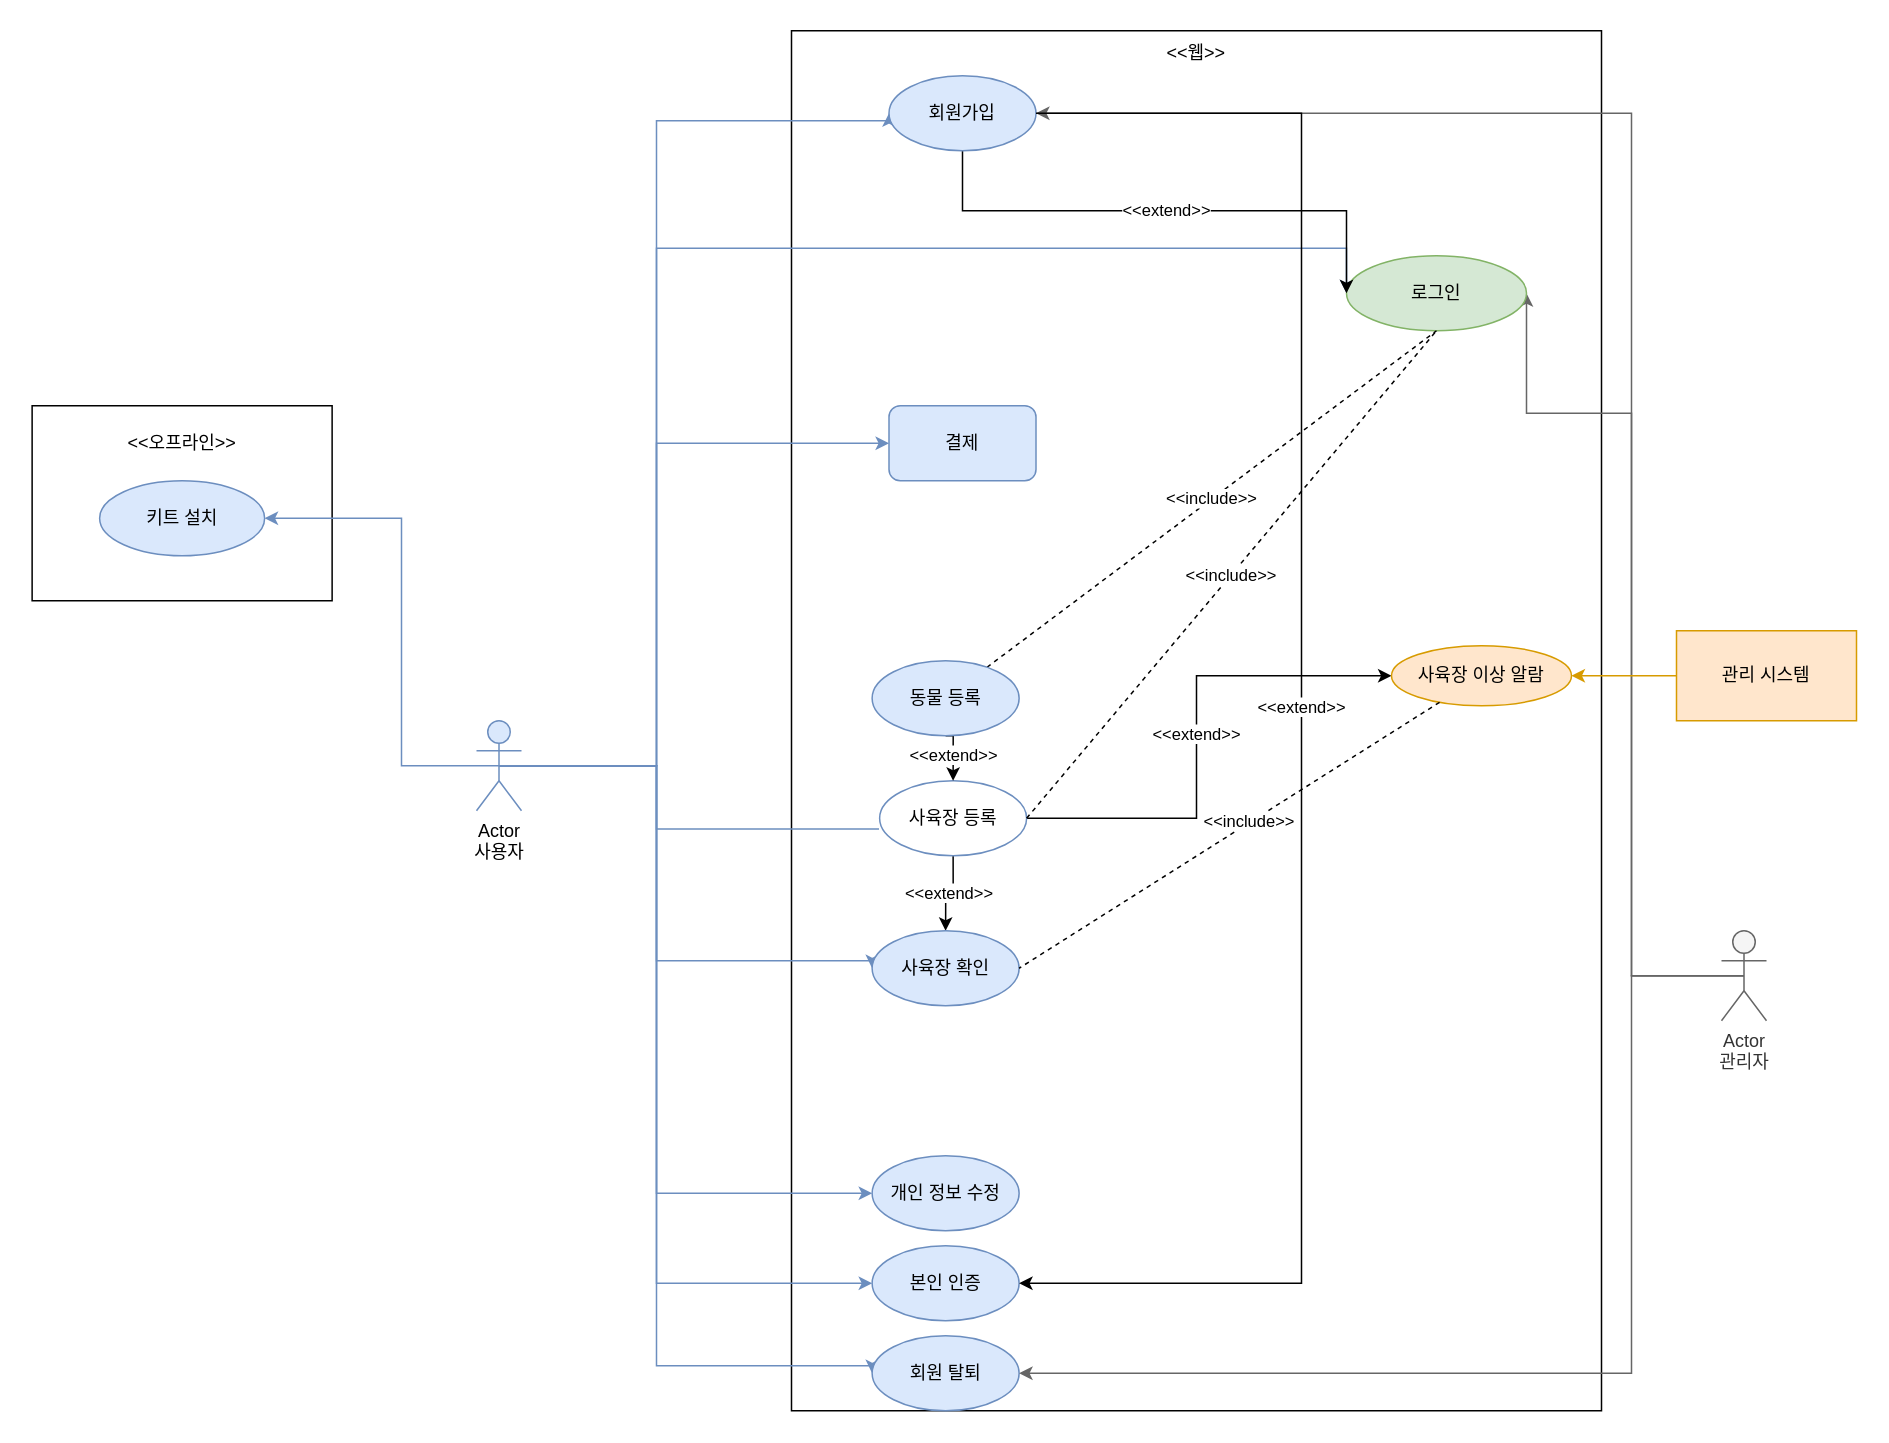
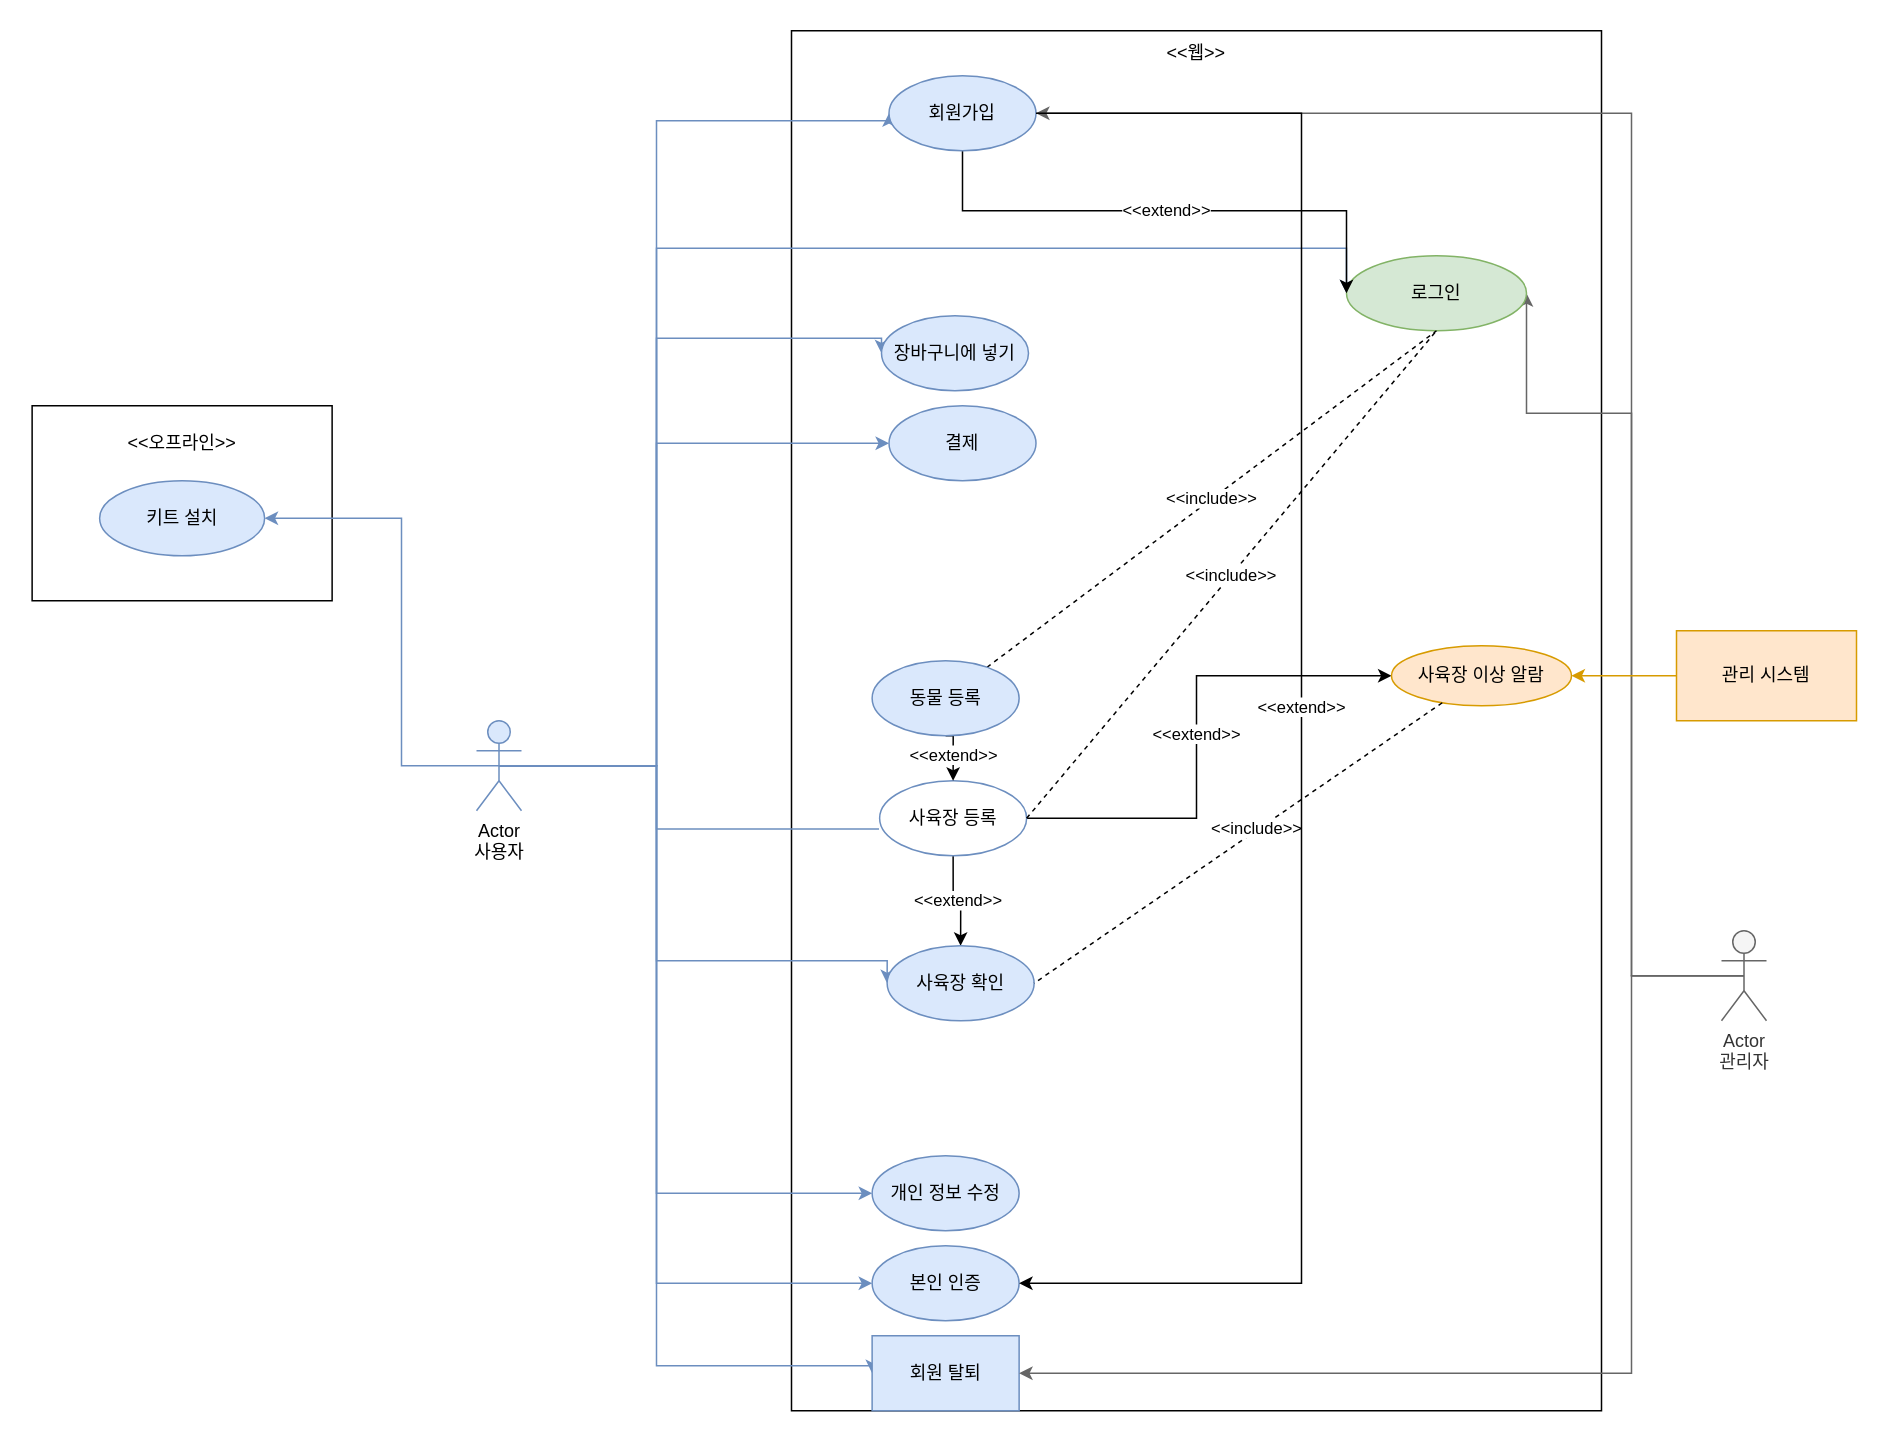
none -> (772, 338)
none -> (955, 353)
(962, 443) -> (962, 443)
(945, 968) -> (960, 983)
(945, 1373) -> (945, 1373)
